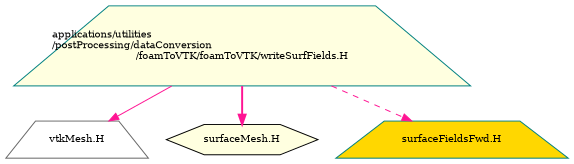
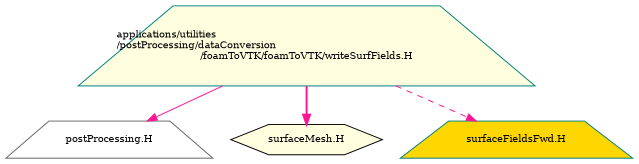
(77, 140) -> (109, 140)
